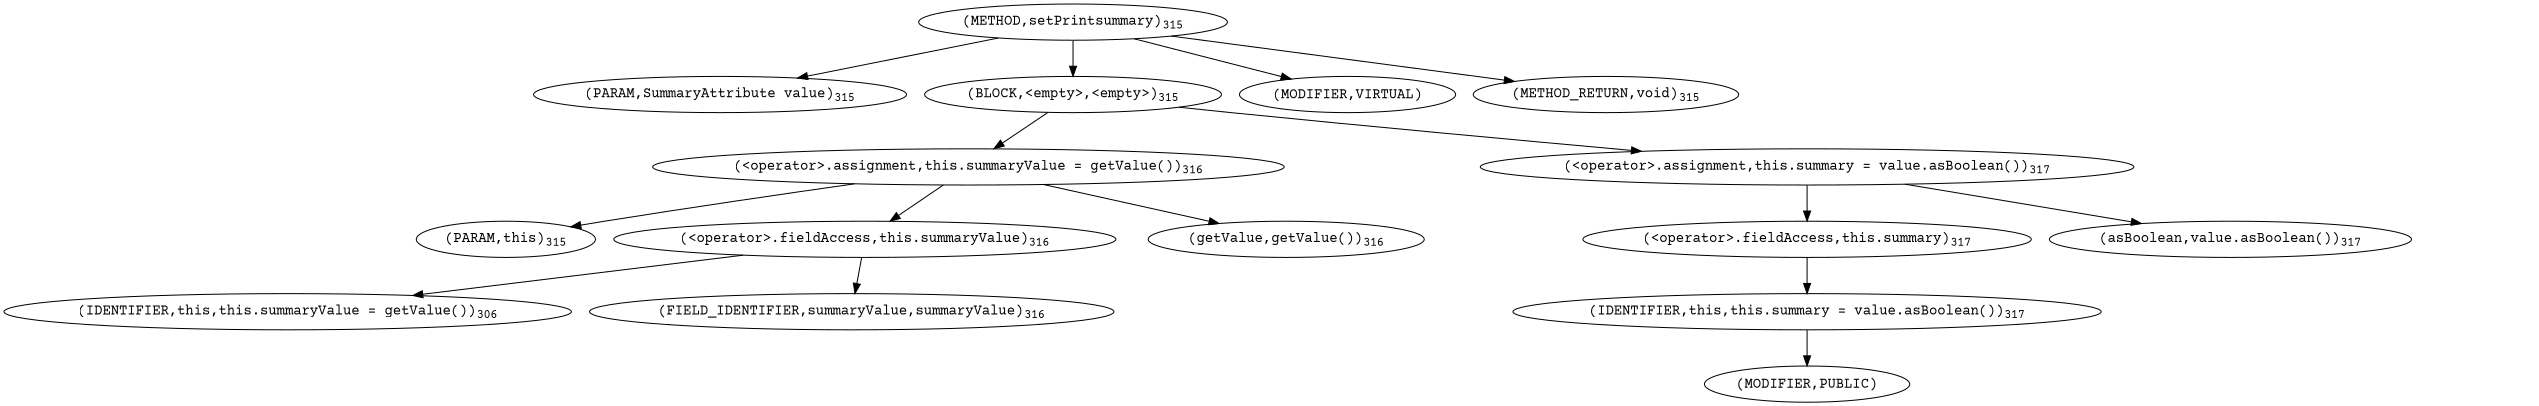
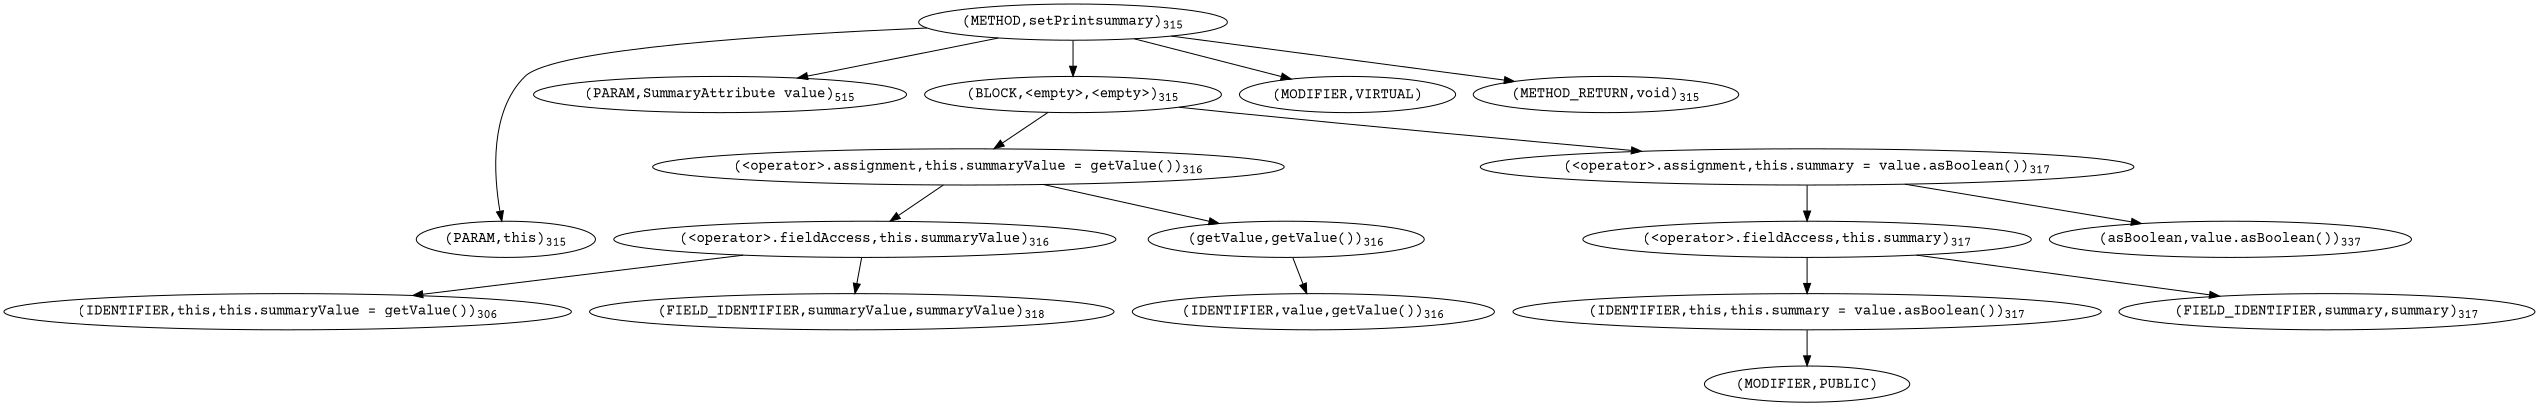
(845, 93) -> (845, 93)
(717, 204) -> (653, 47)
(2351, 238) -> (2351, 238)
(1035, 310) -> (1035, 310)
none -> (1313, 312)
none -> (2327, 312)
